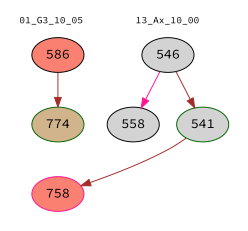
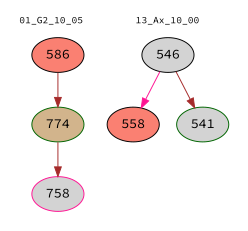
(52, 21) -> (52, 21)
(133, 125) -> (133, 125)
(140, 163) -> (58, 155)
(58, 194) -> (58, 194)
